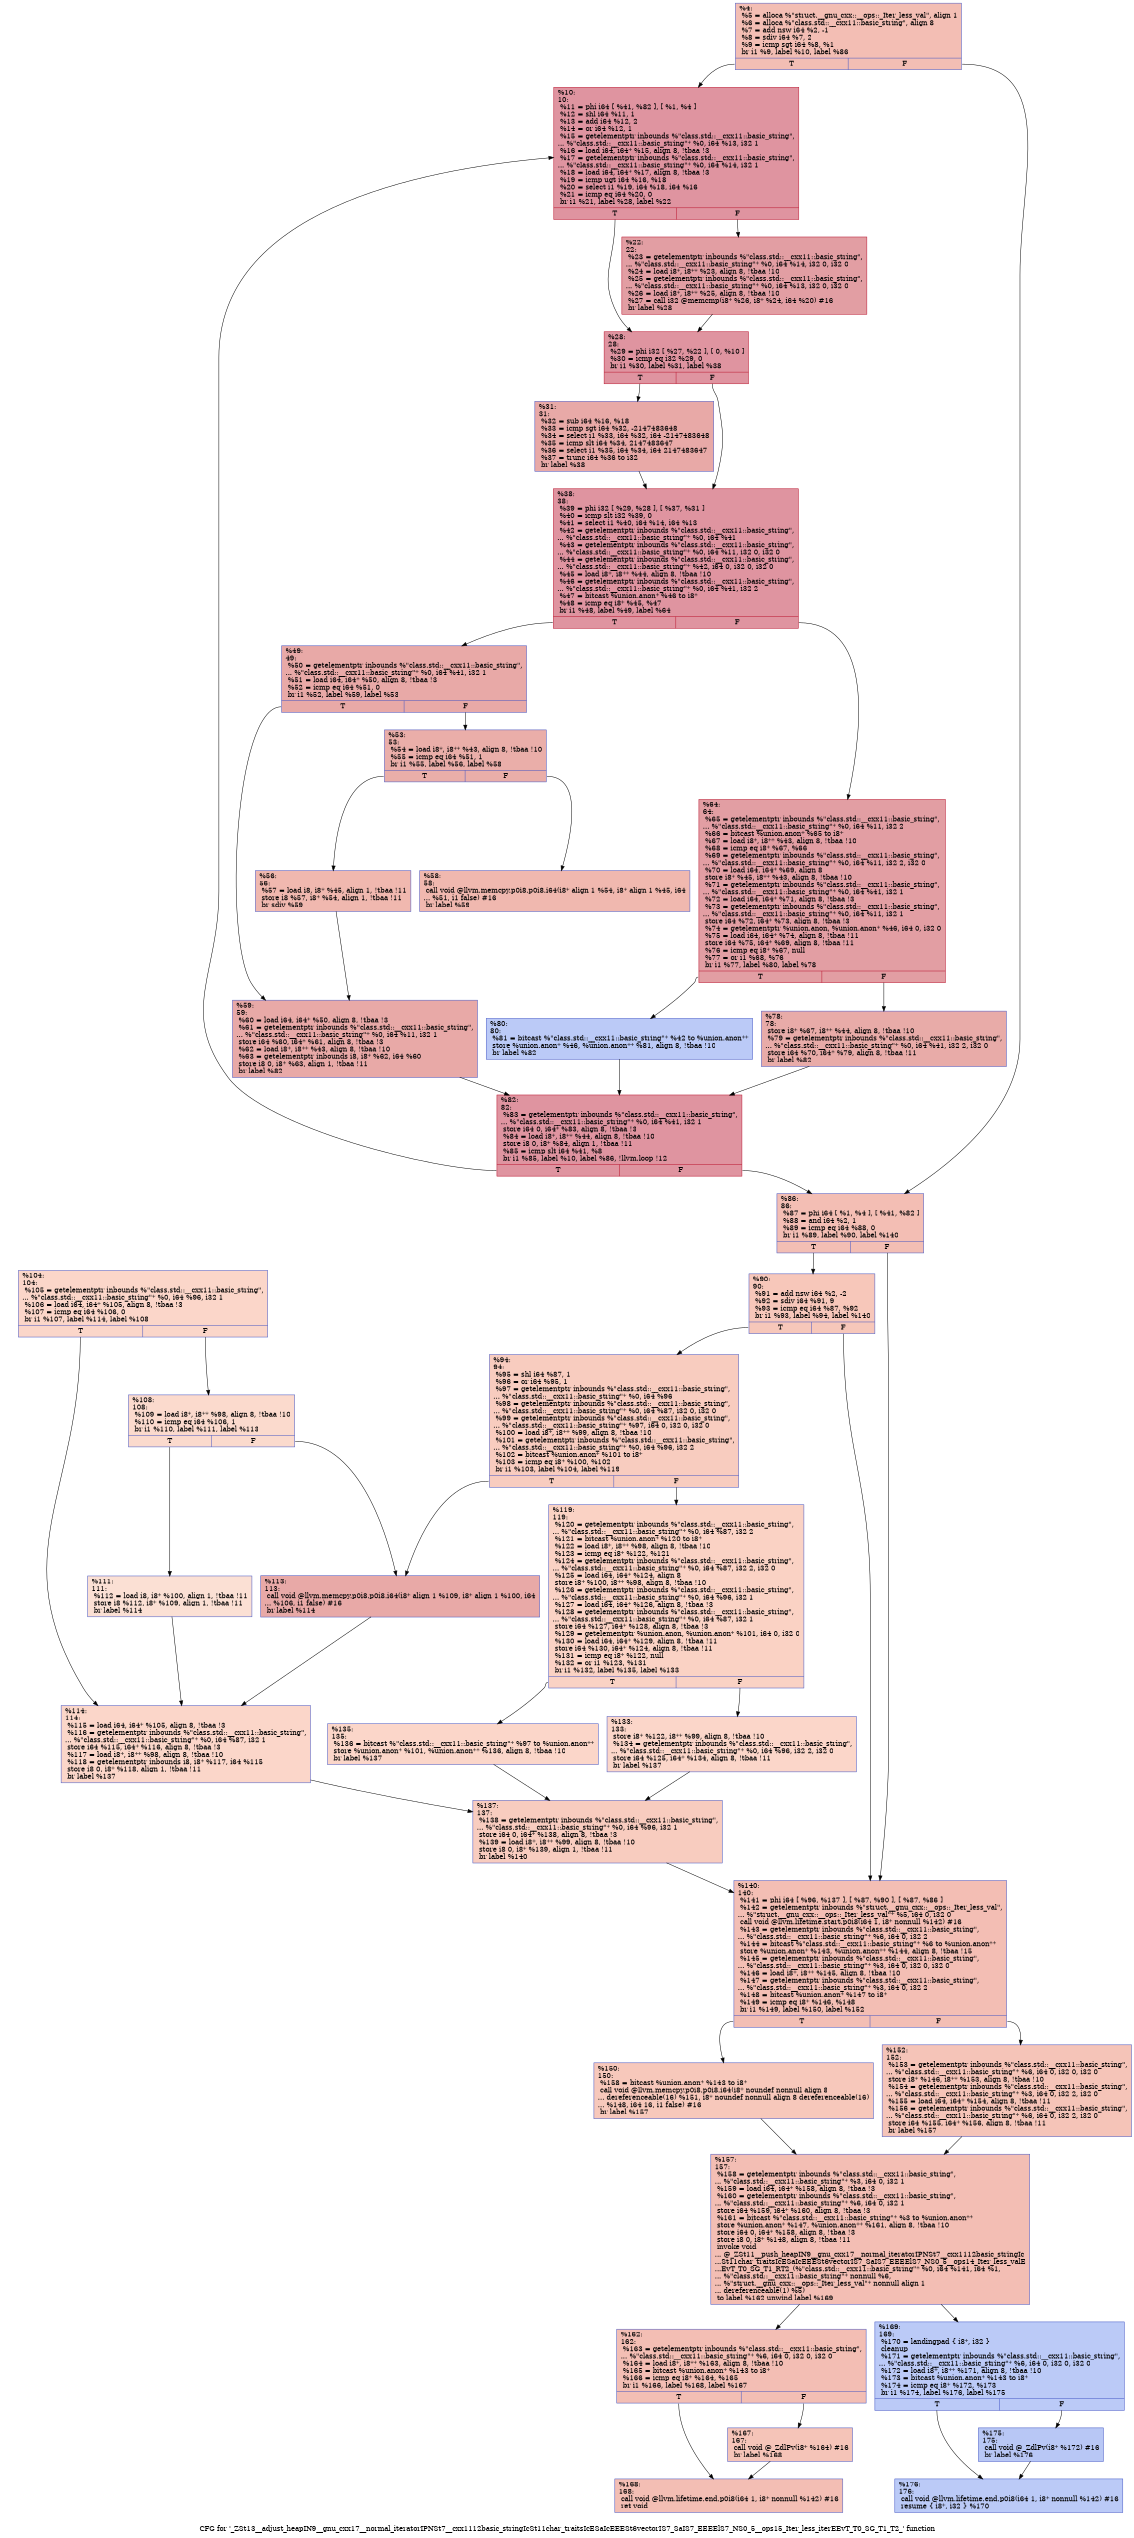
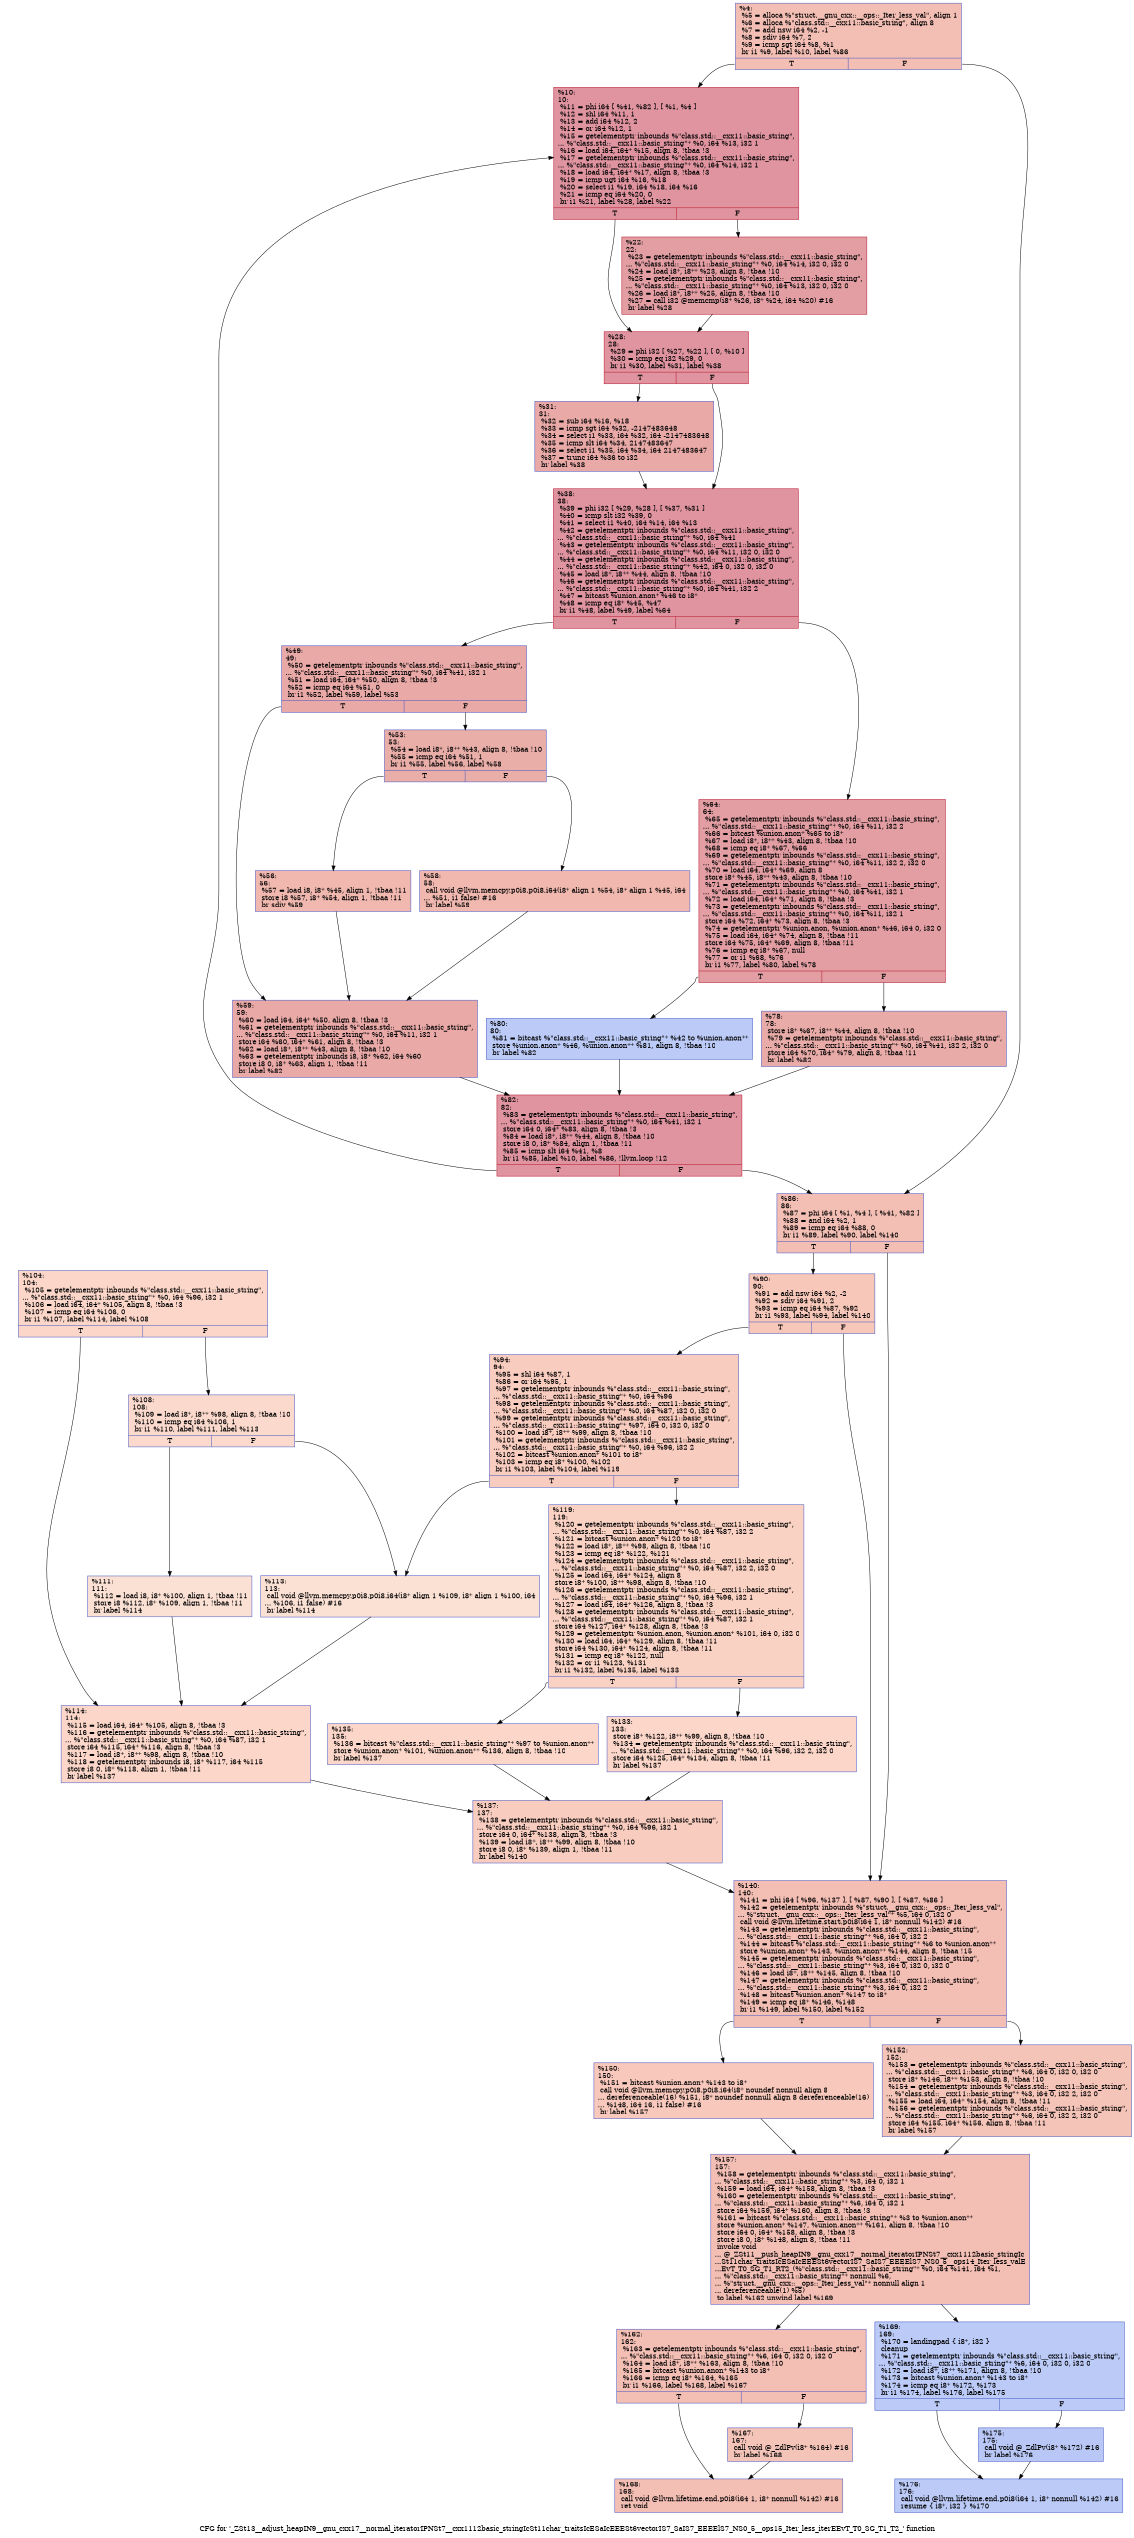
none -> (469, 954)
(794, 1301) -> (794, 1301)
(531, 1382) -> (531, 1382)
(400, 1596) -> (400, 1596)
(672, 2083) -> (672, 2083)
